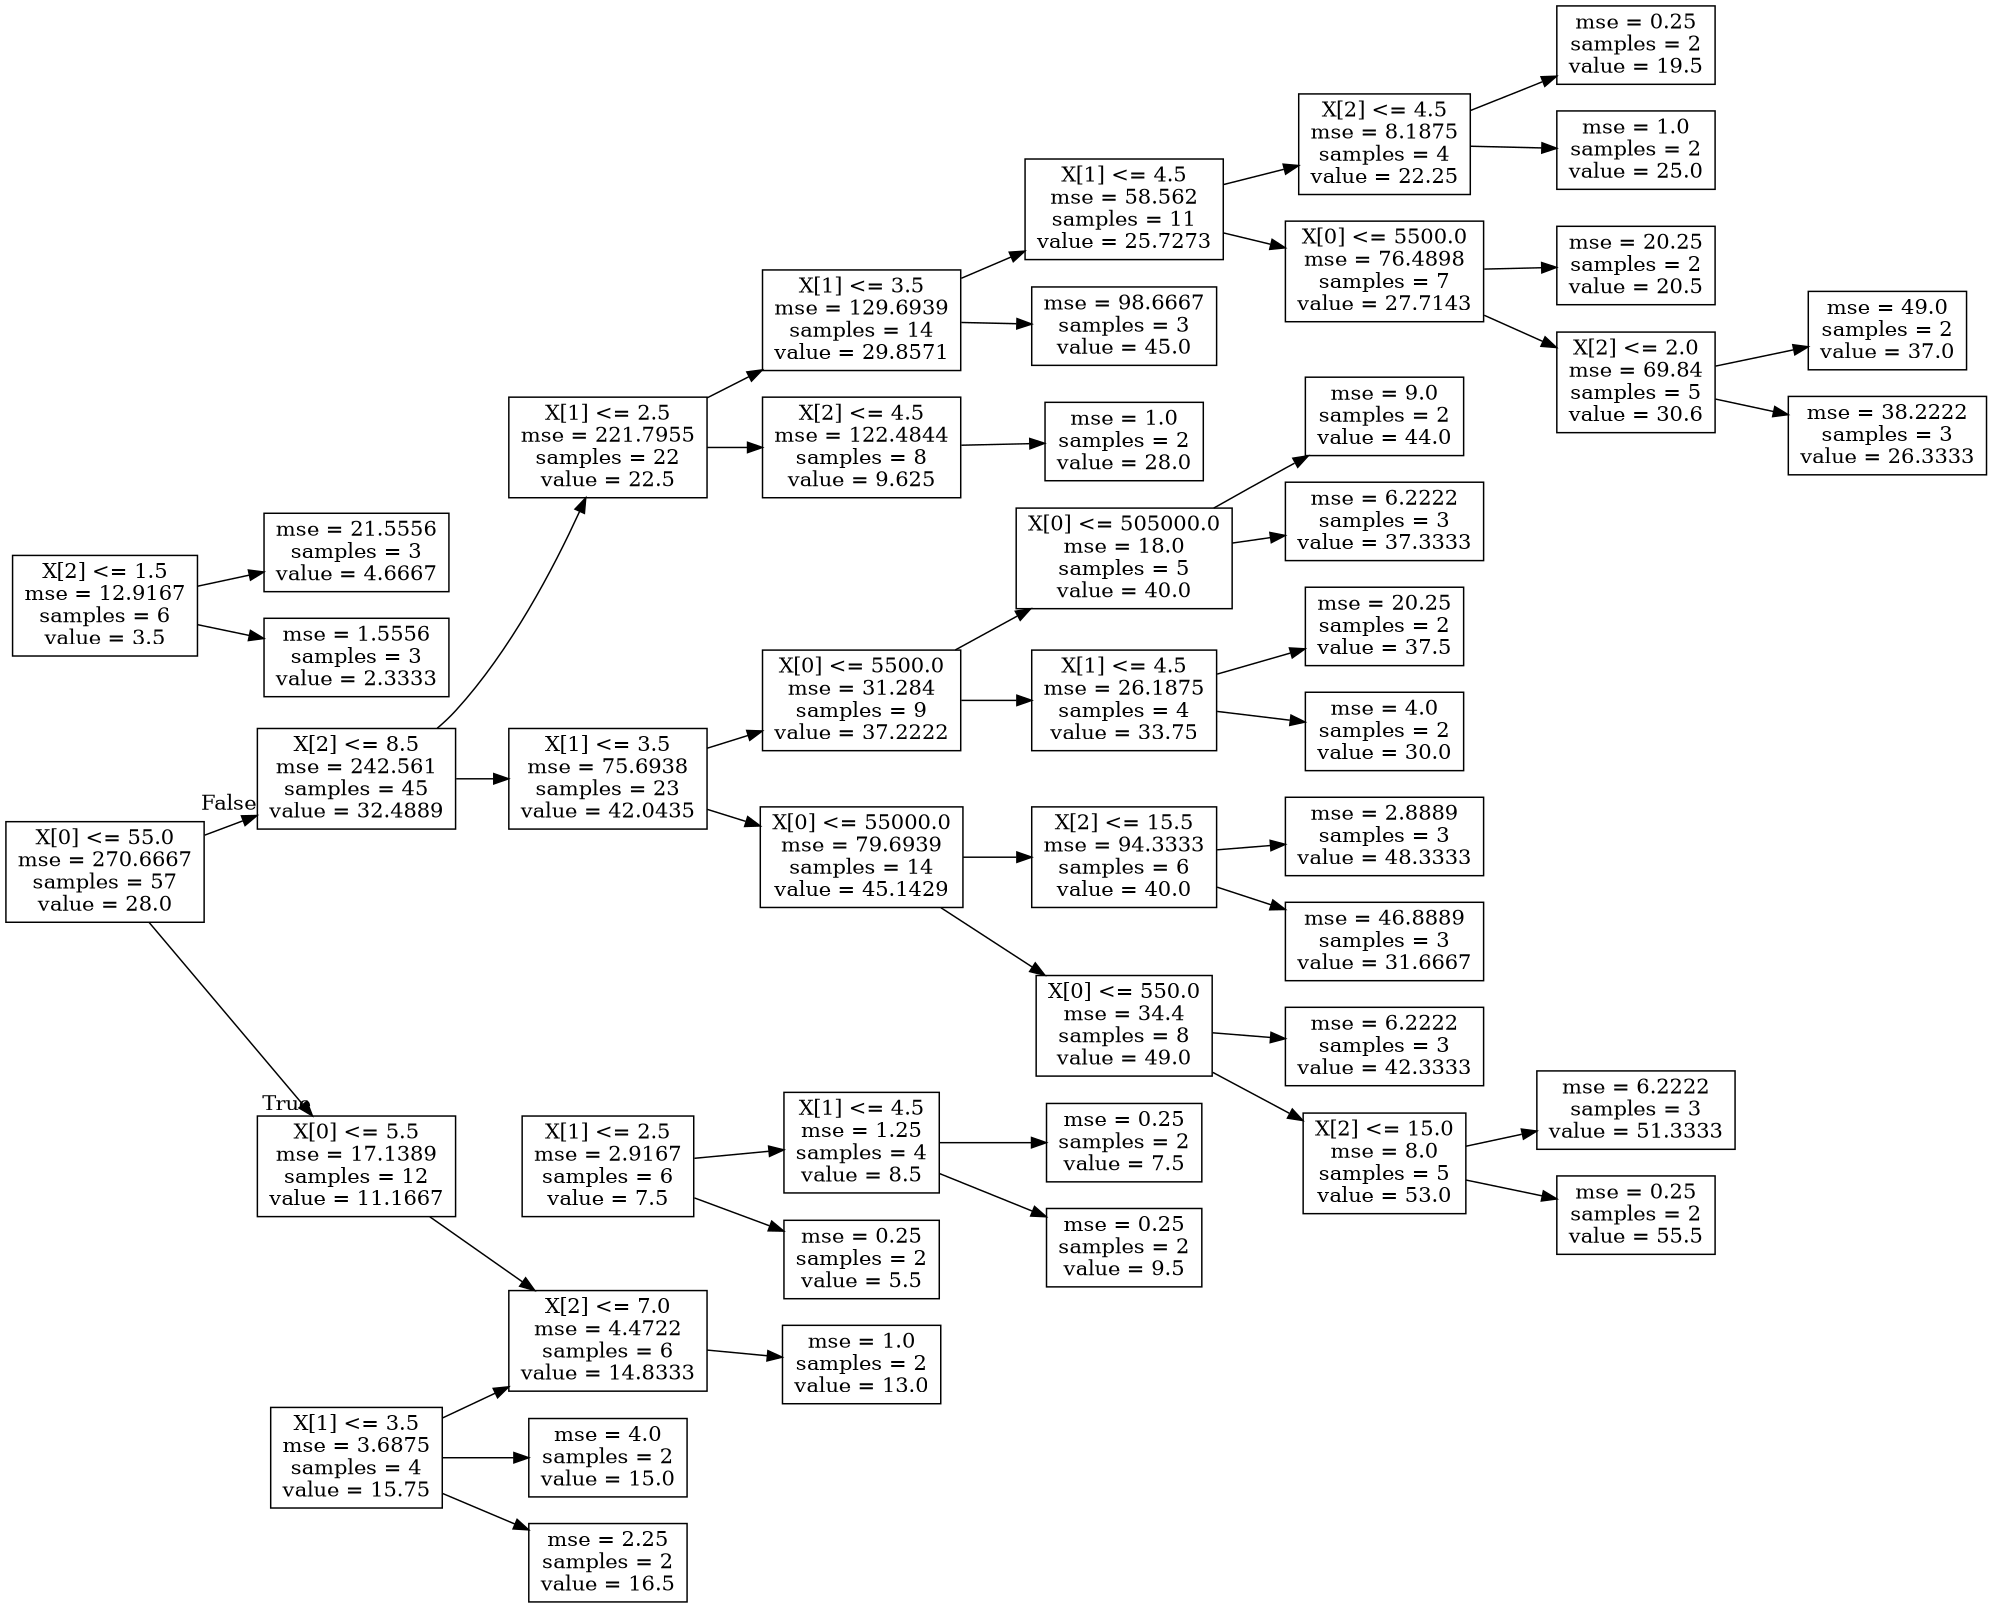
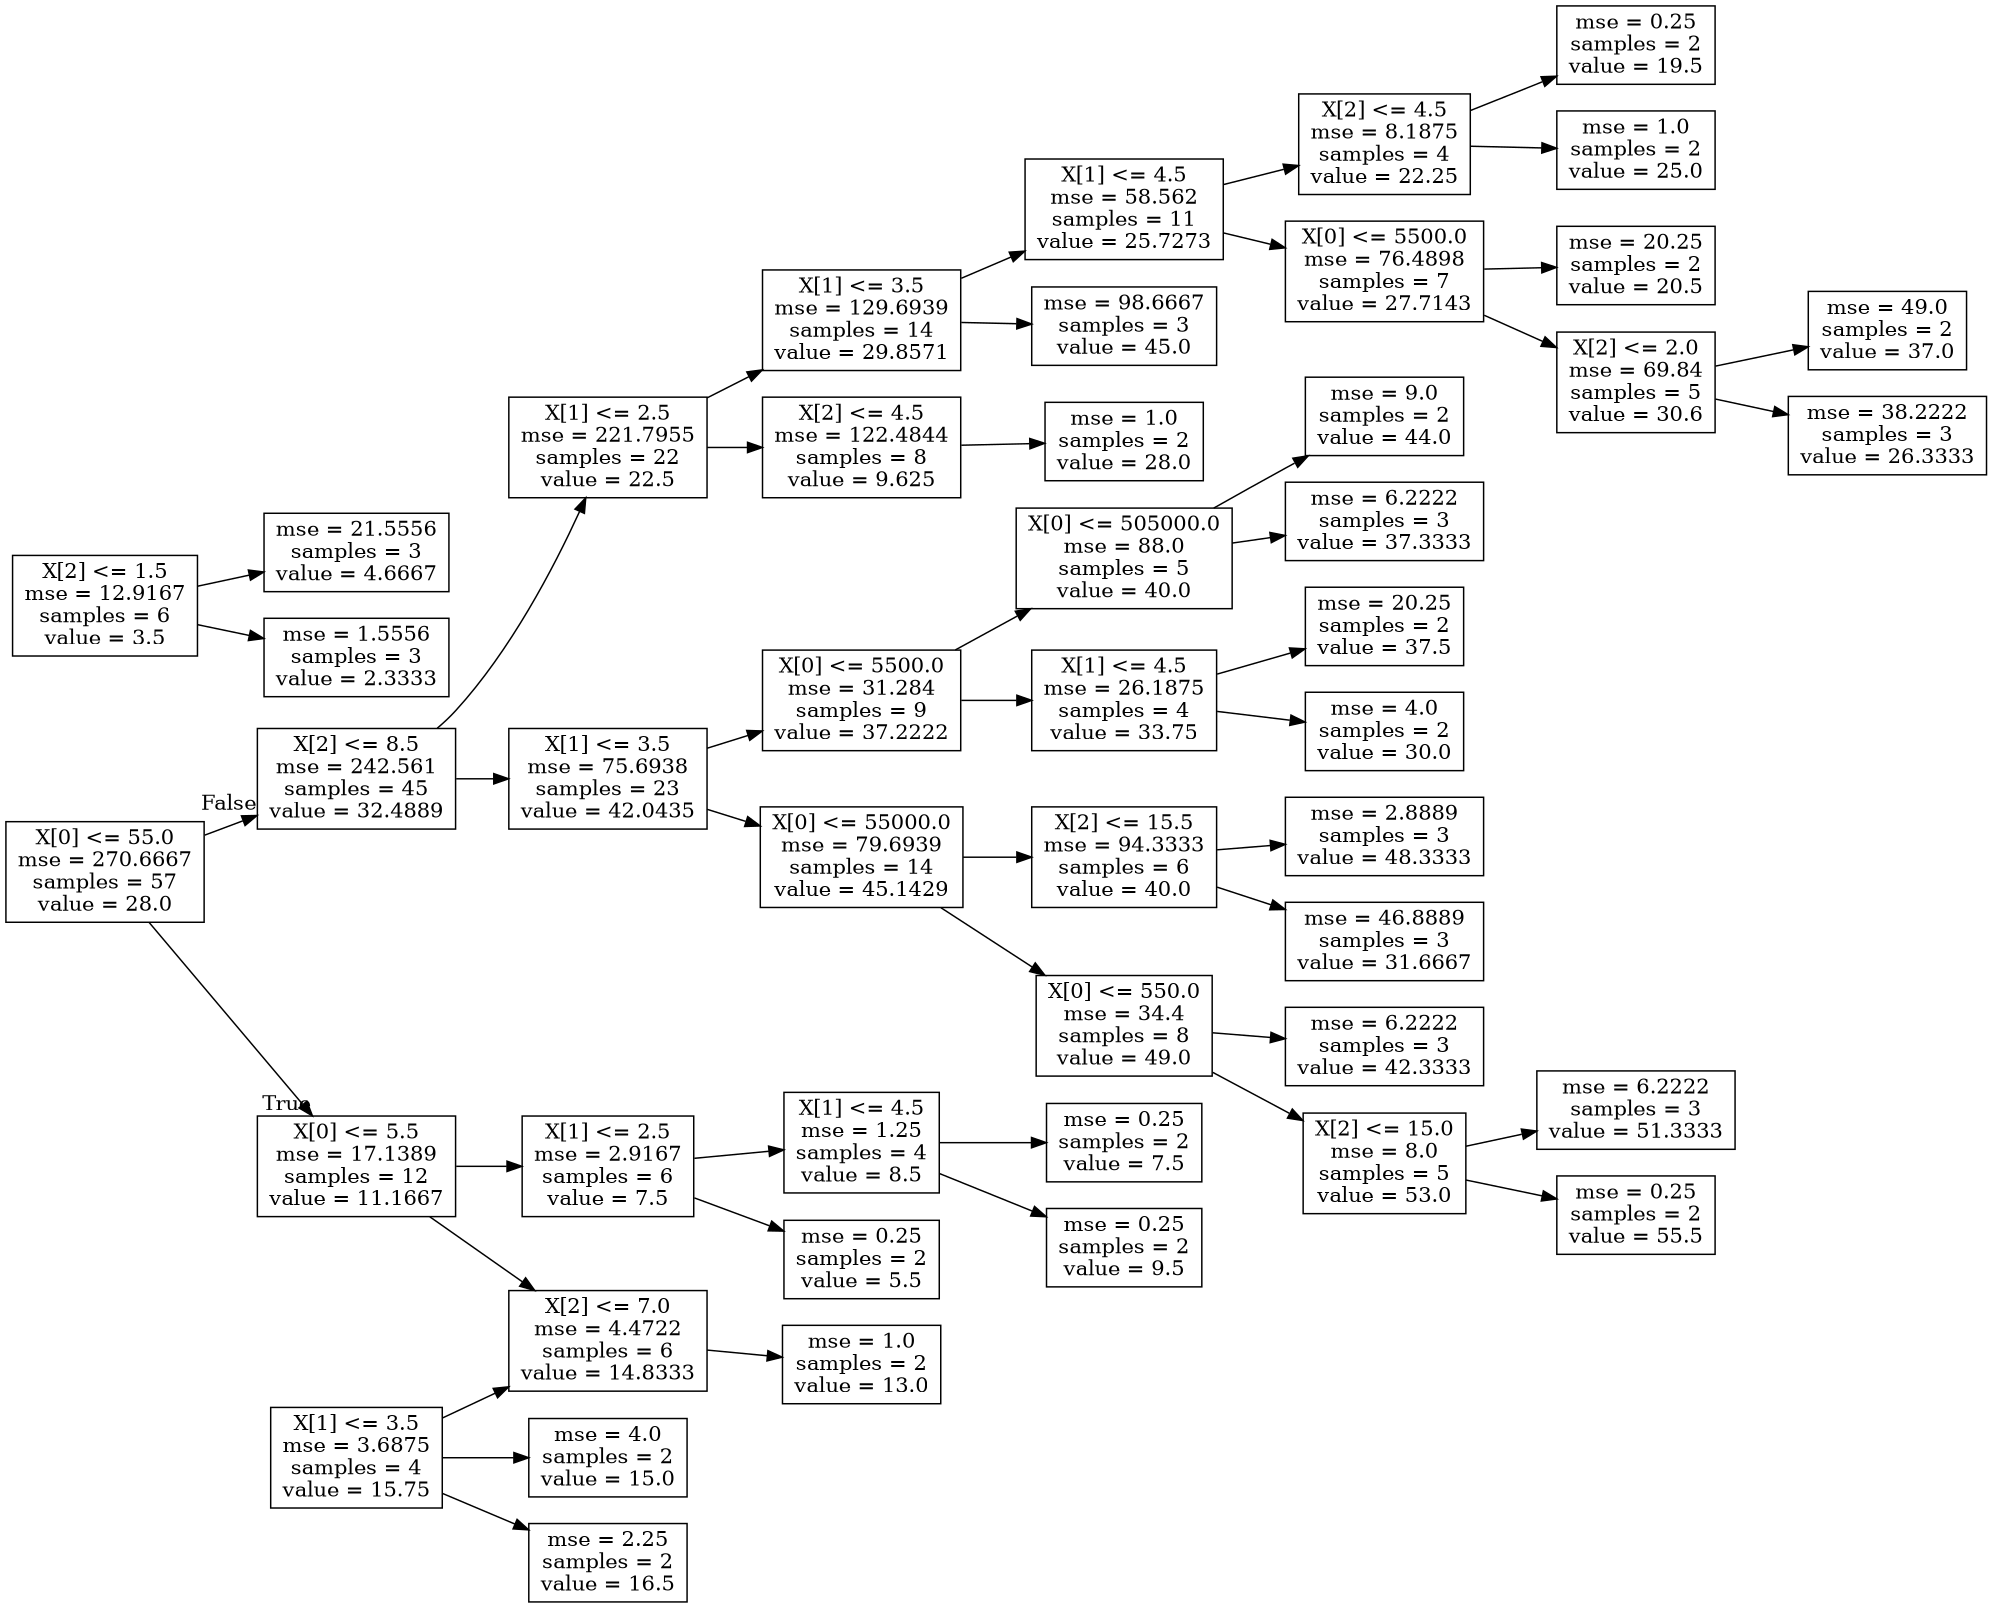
(1124, 558) -> (1124, 558)
none -> (481, 1166)
